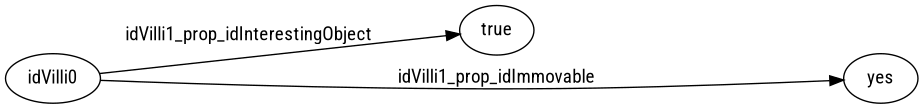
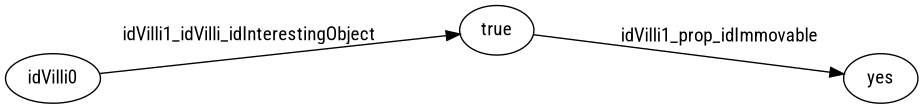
(249, 35) -> (249, 35)
(465, 89) -> (682, 53)
